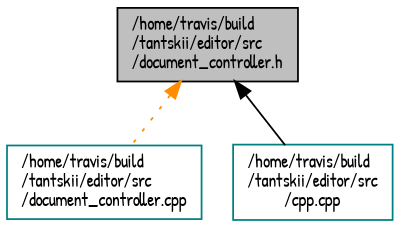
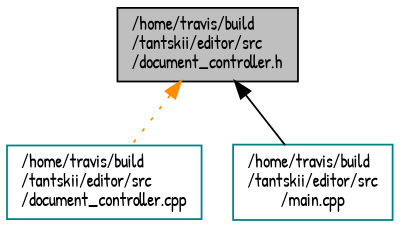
(313, 182) -> (313, 182)
